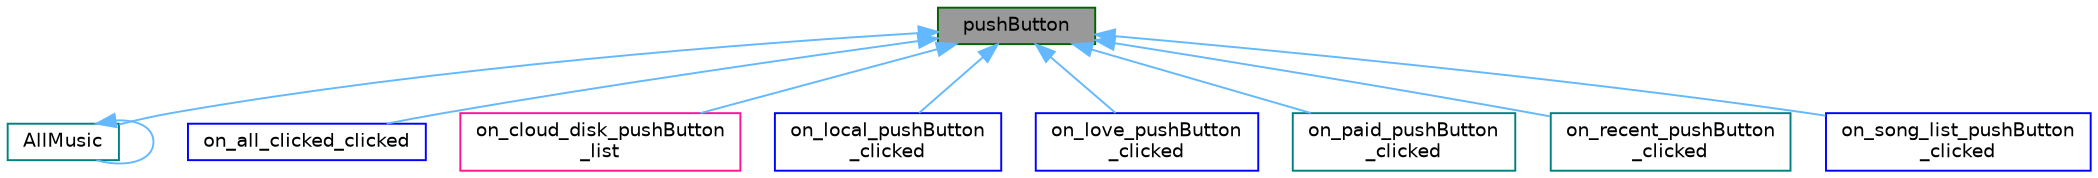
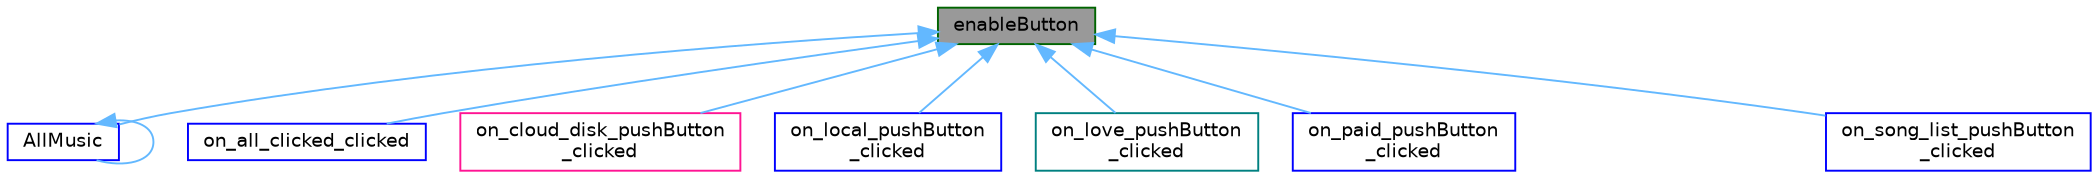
(1017, 26) -> (1017, 26)
(63, 142) -> (63, 142)
(600, 142) -> (600, 142)
(1147, 142) -> (1147, 142)
(1404, 142) -> (1404, 142)
(1671, 142) -> none
